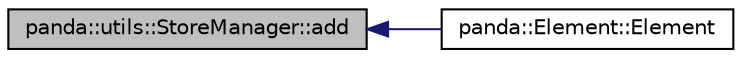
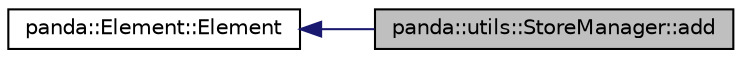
(415, 29) -> (348, 29)
